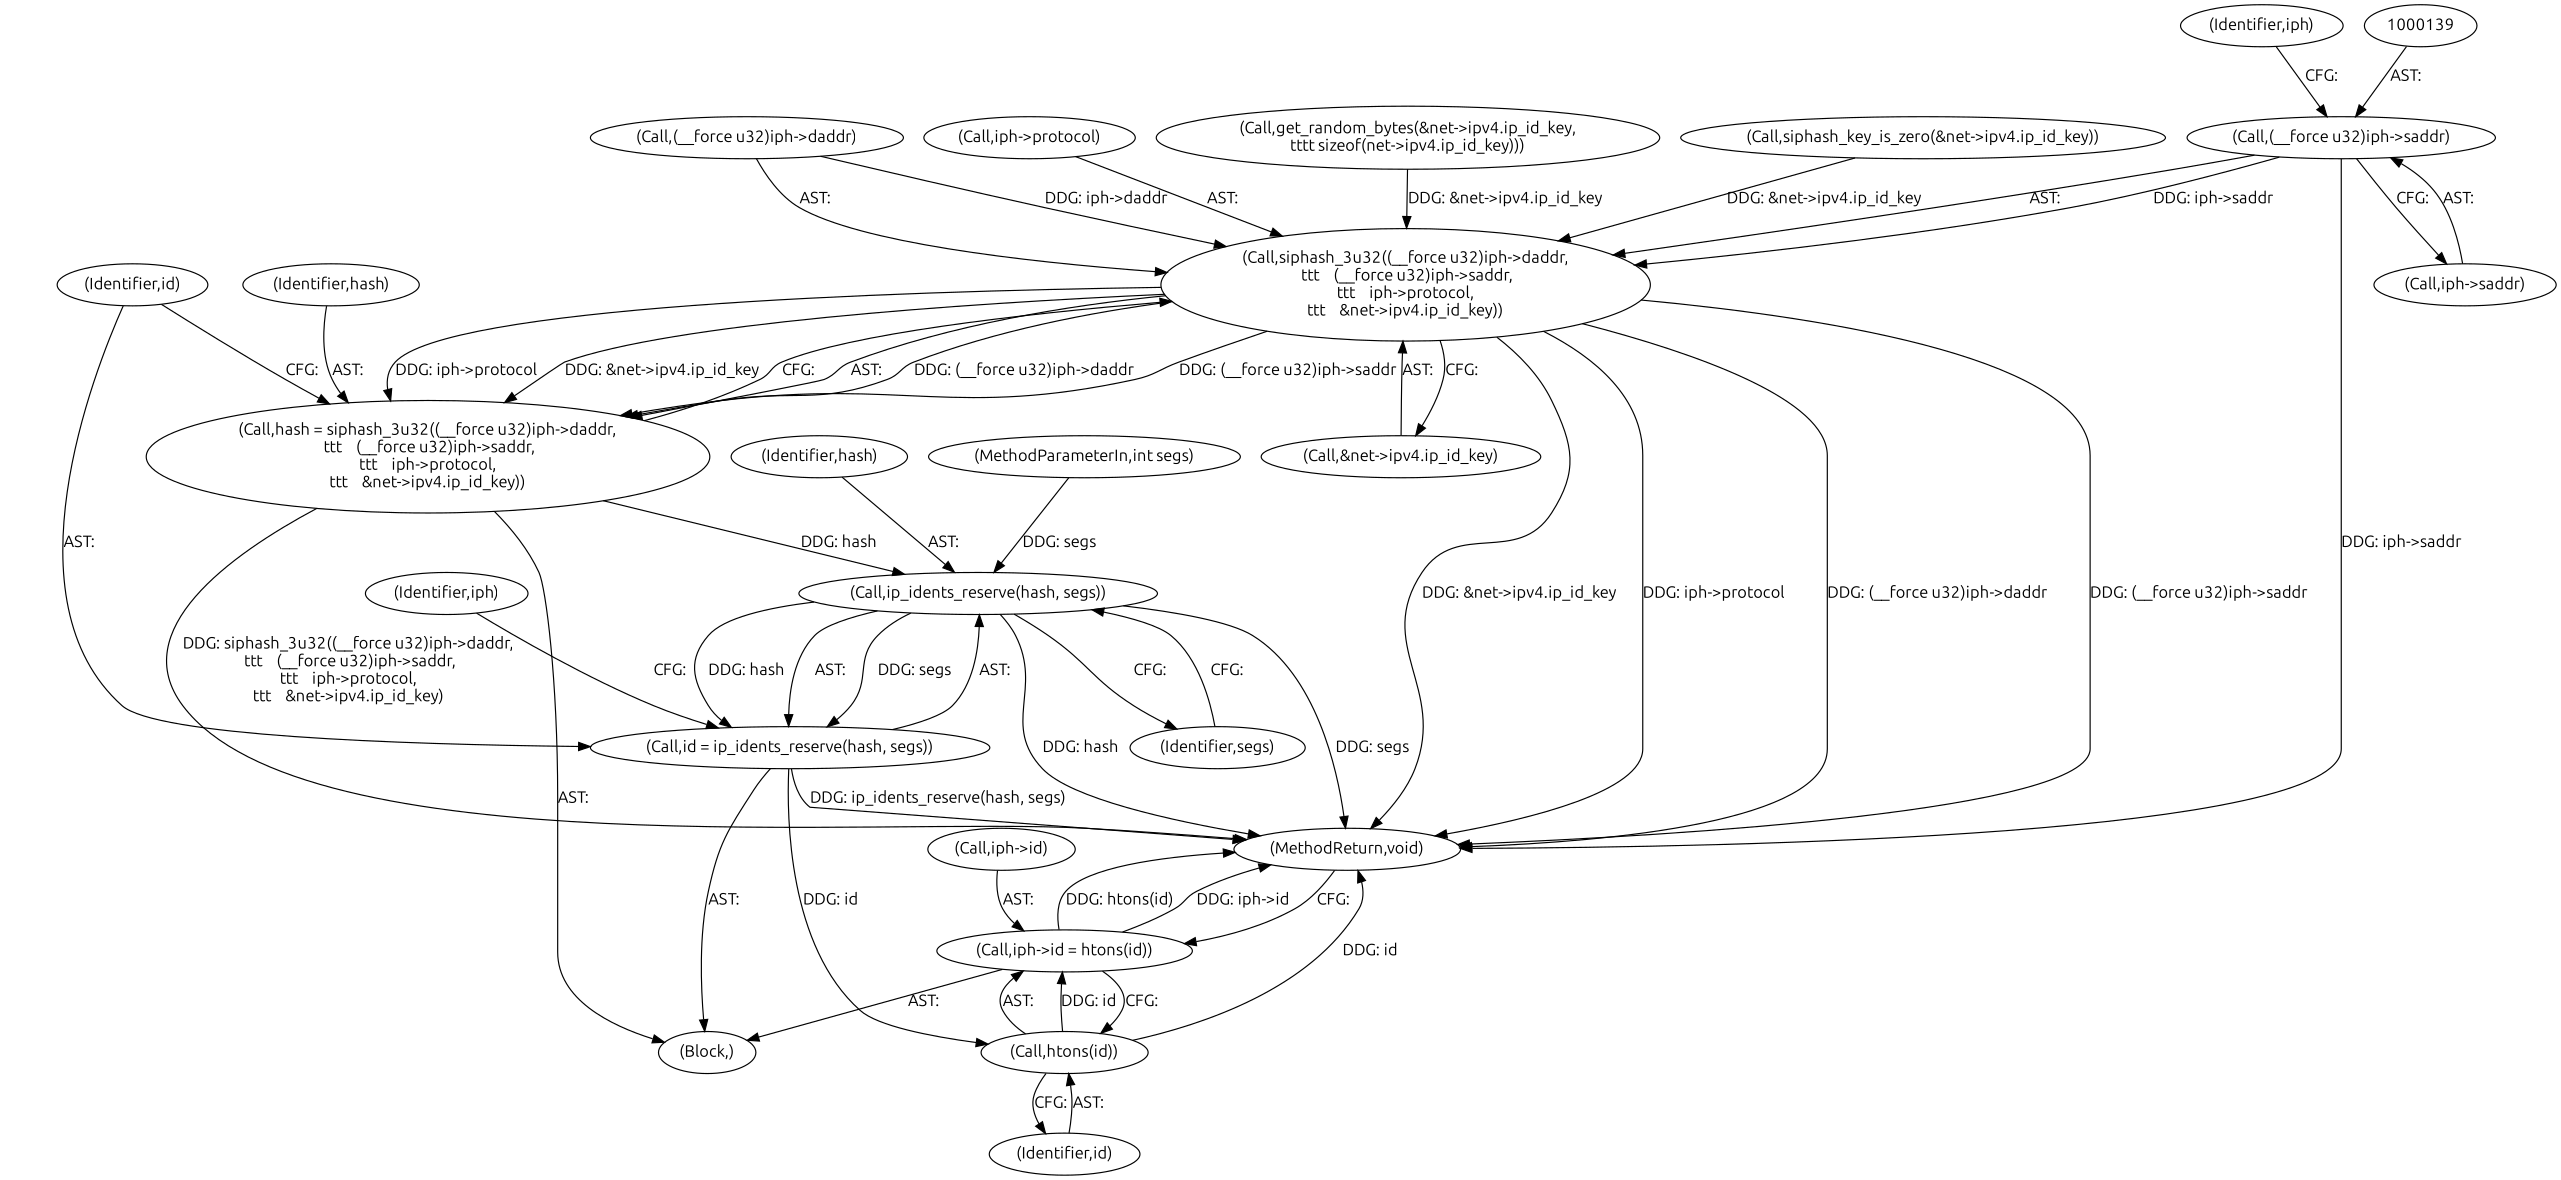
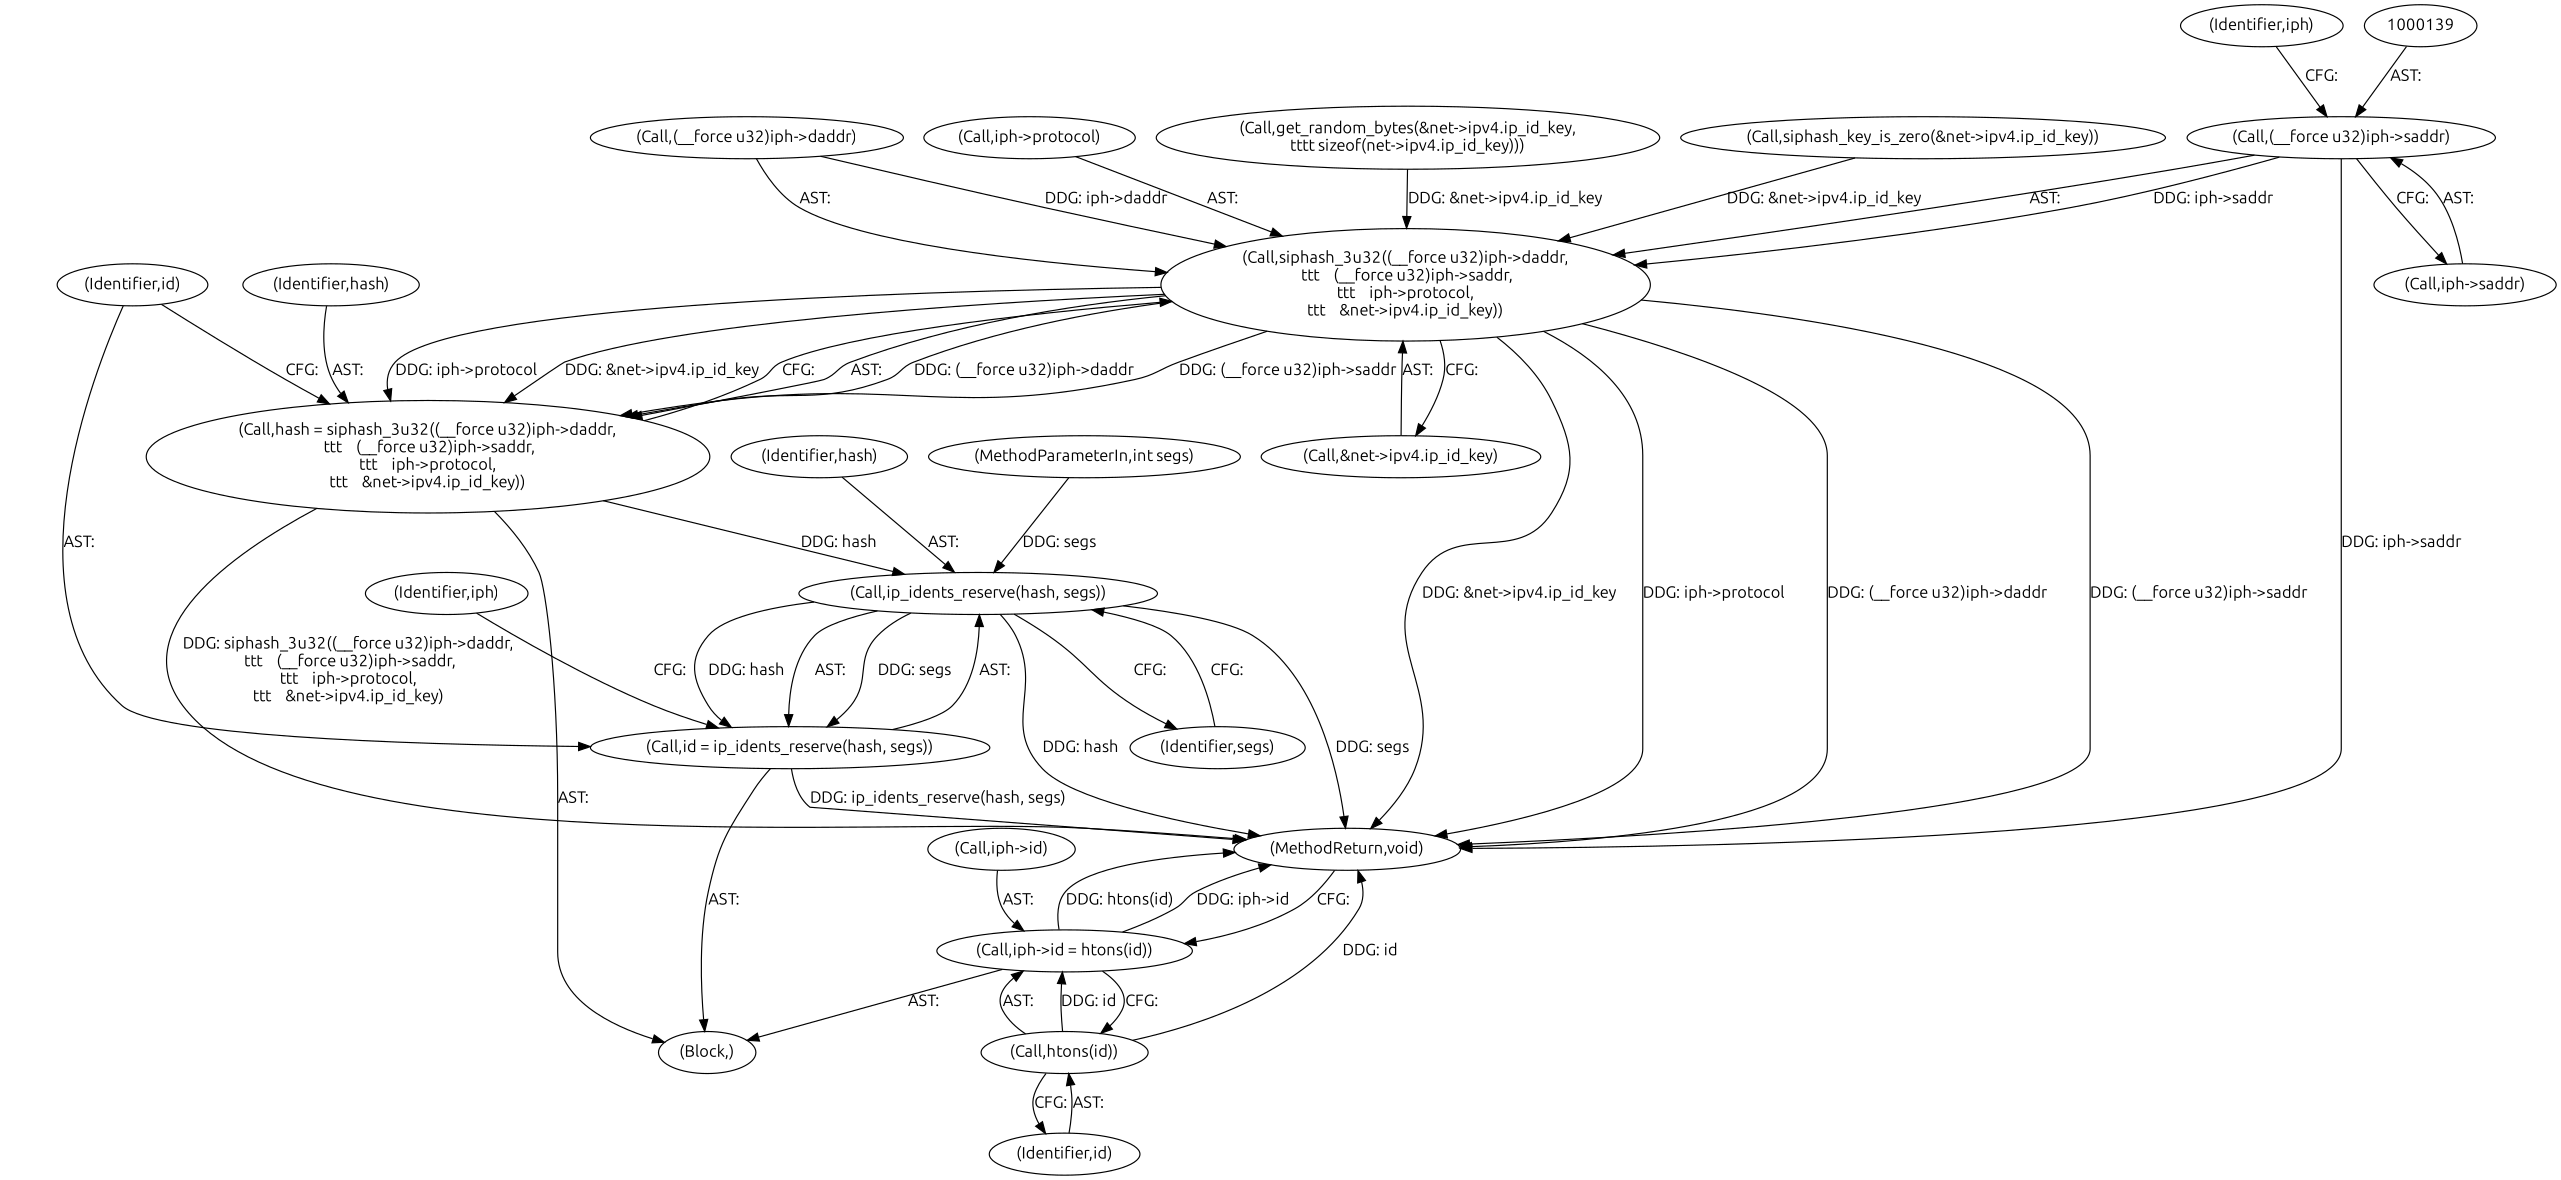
(820, 955) -> none
